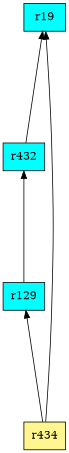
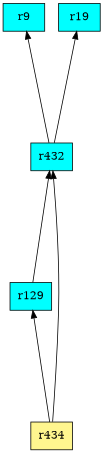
none -> (24, 17)
(53, 230) -> (59, 300)
